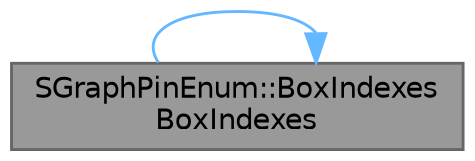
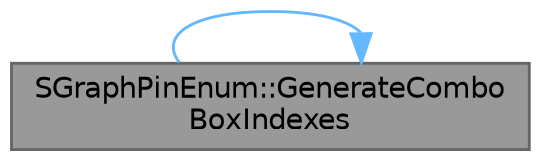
(237, 106) -> (270, 106)
